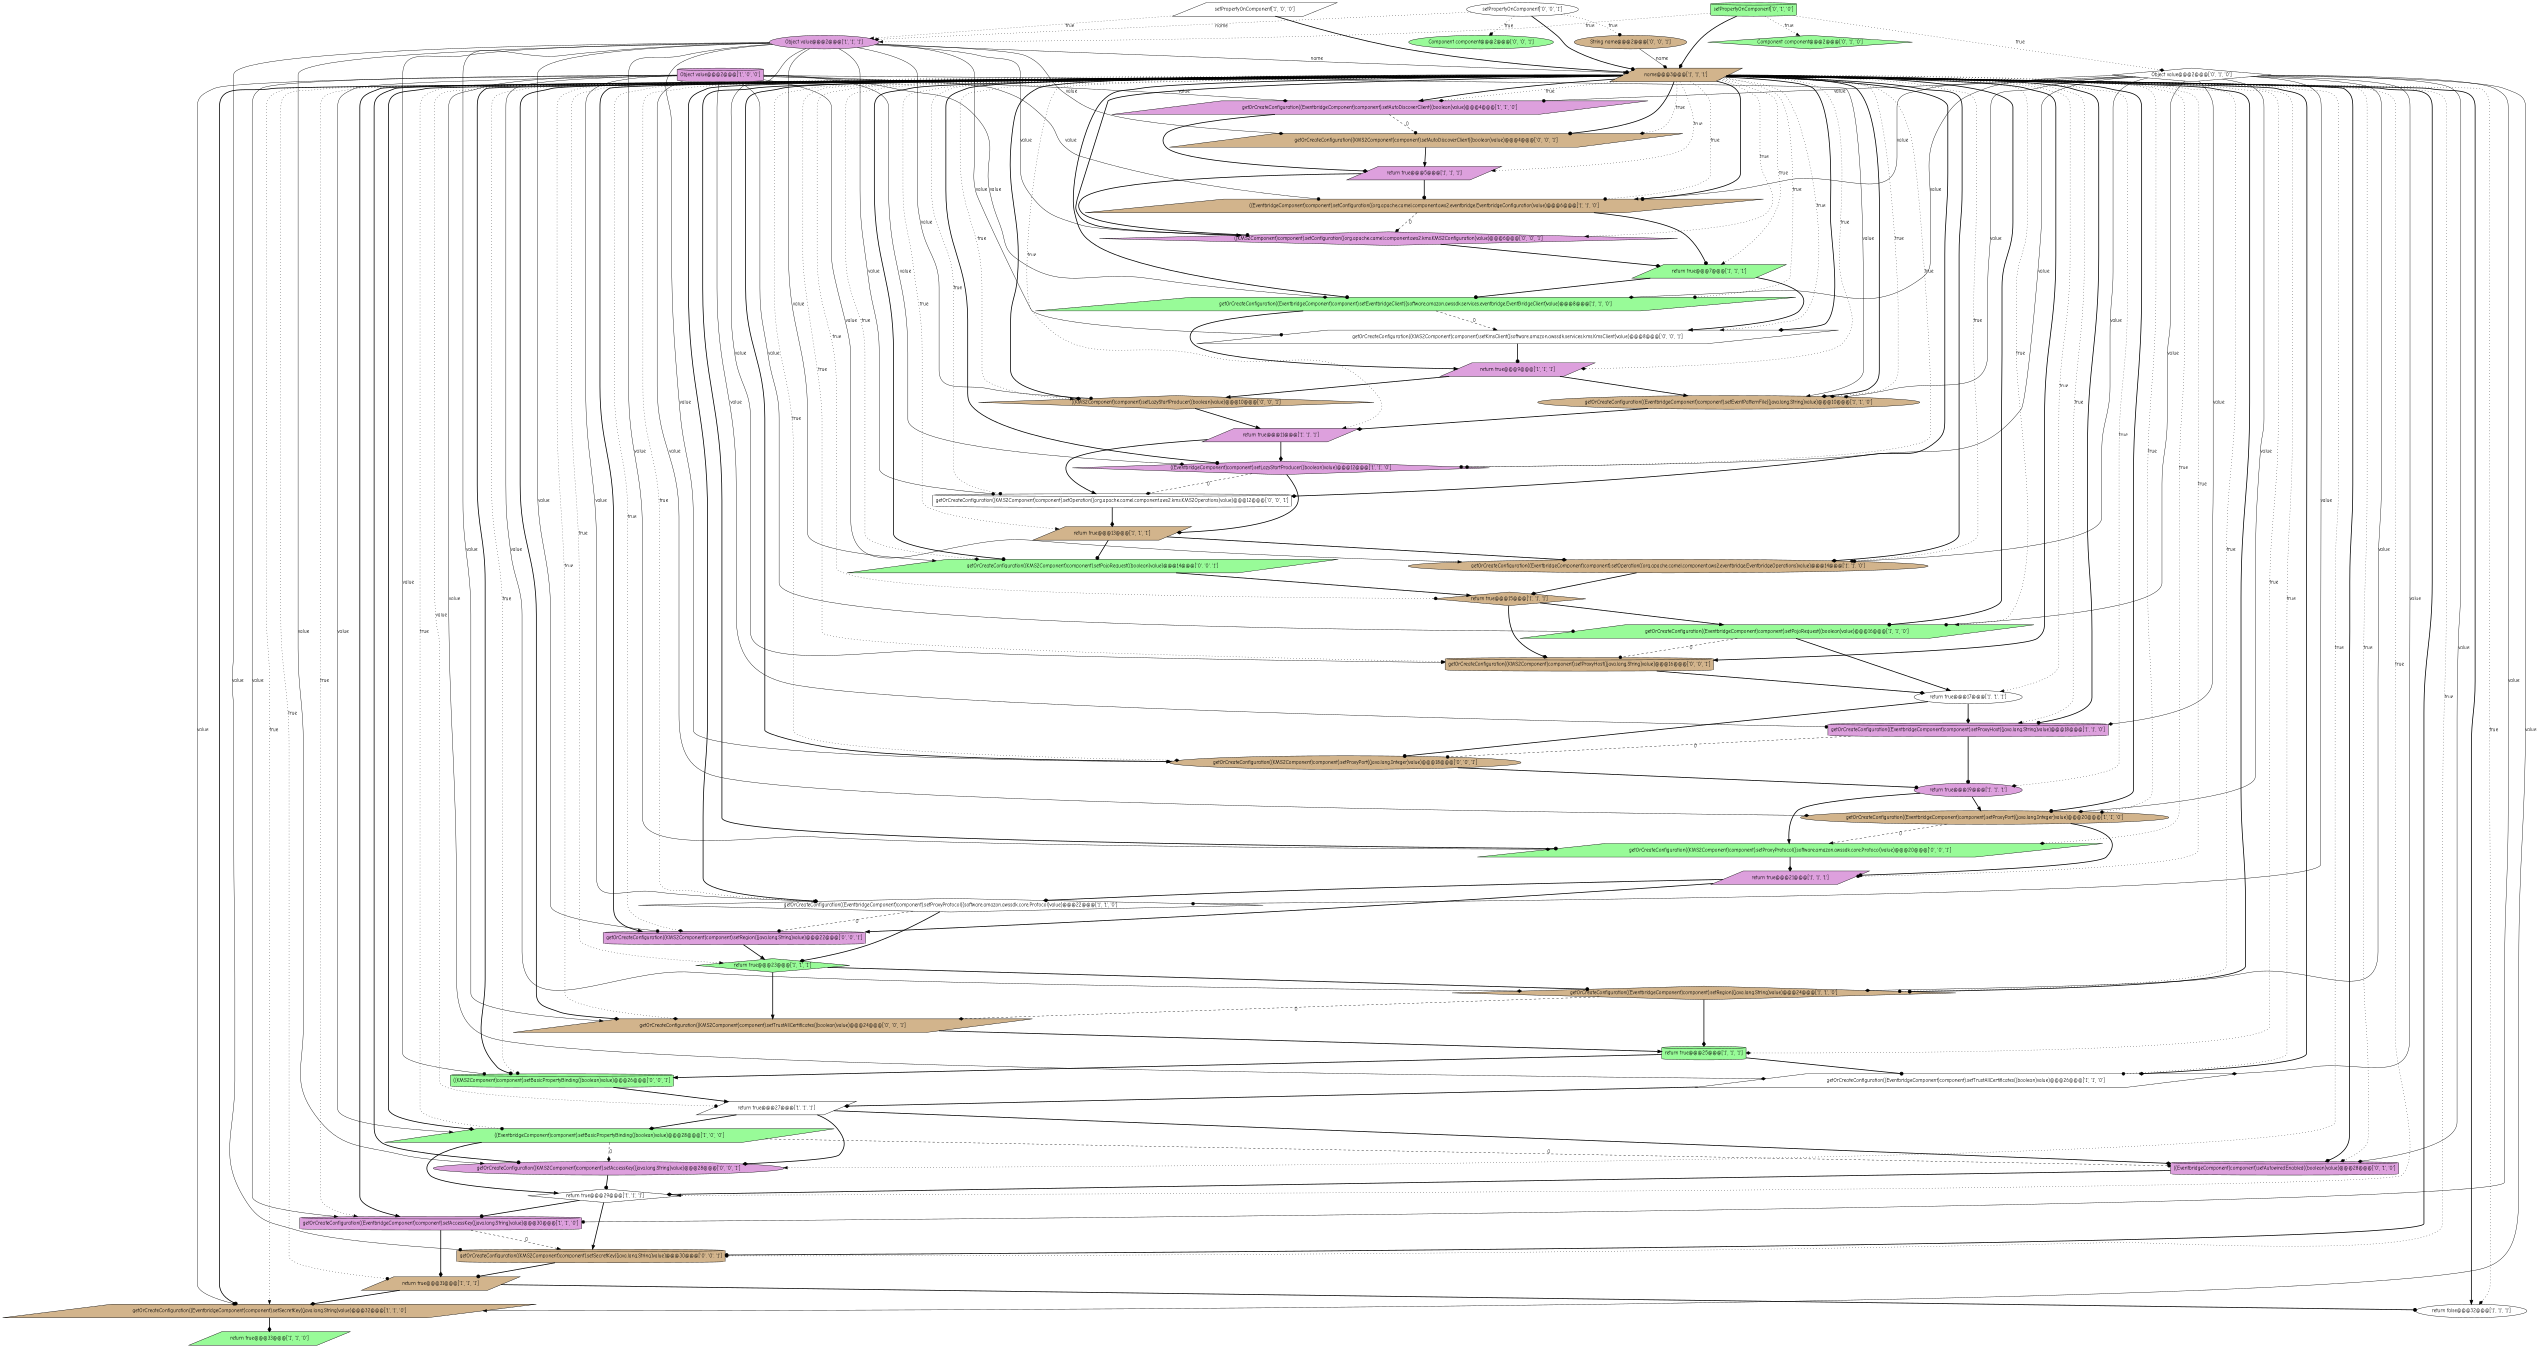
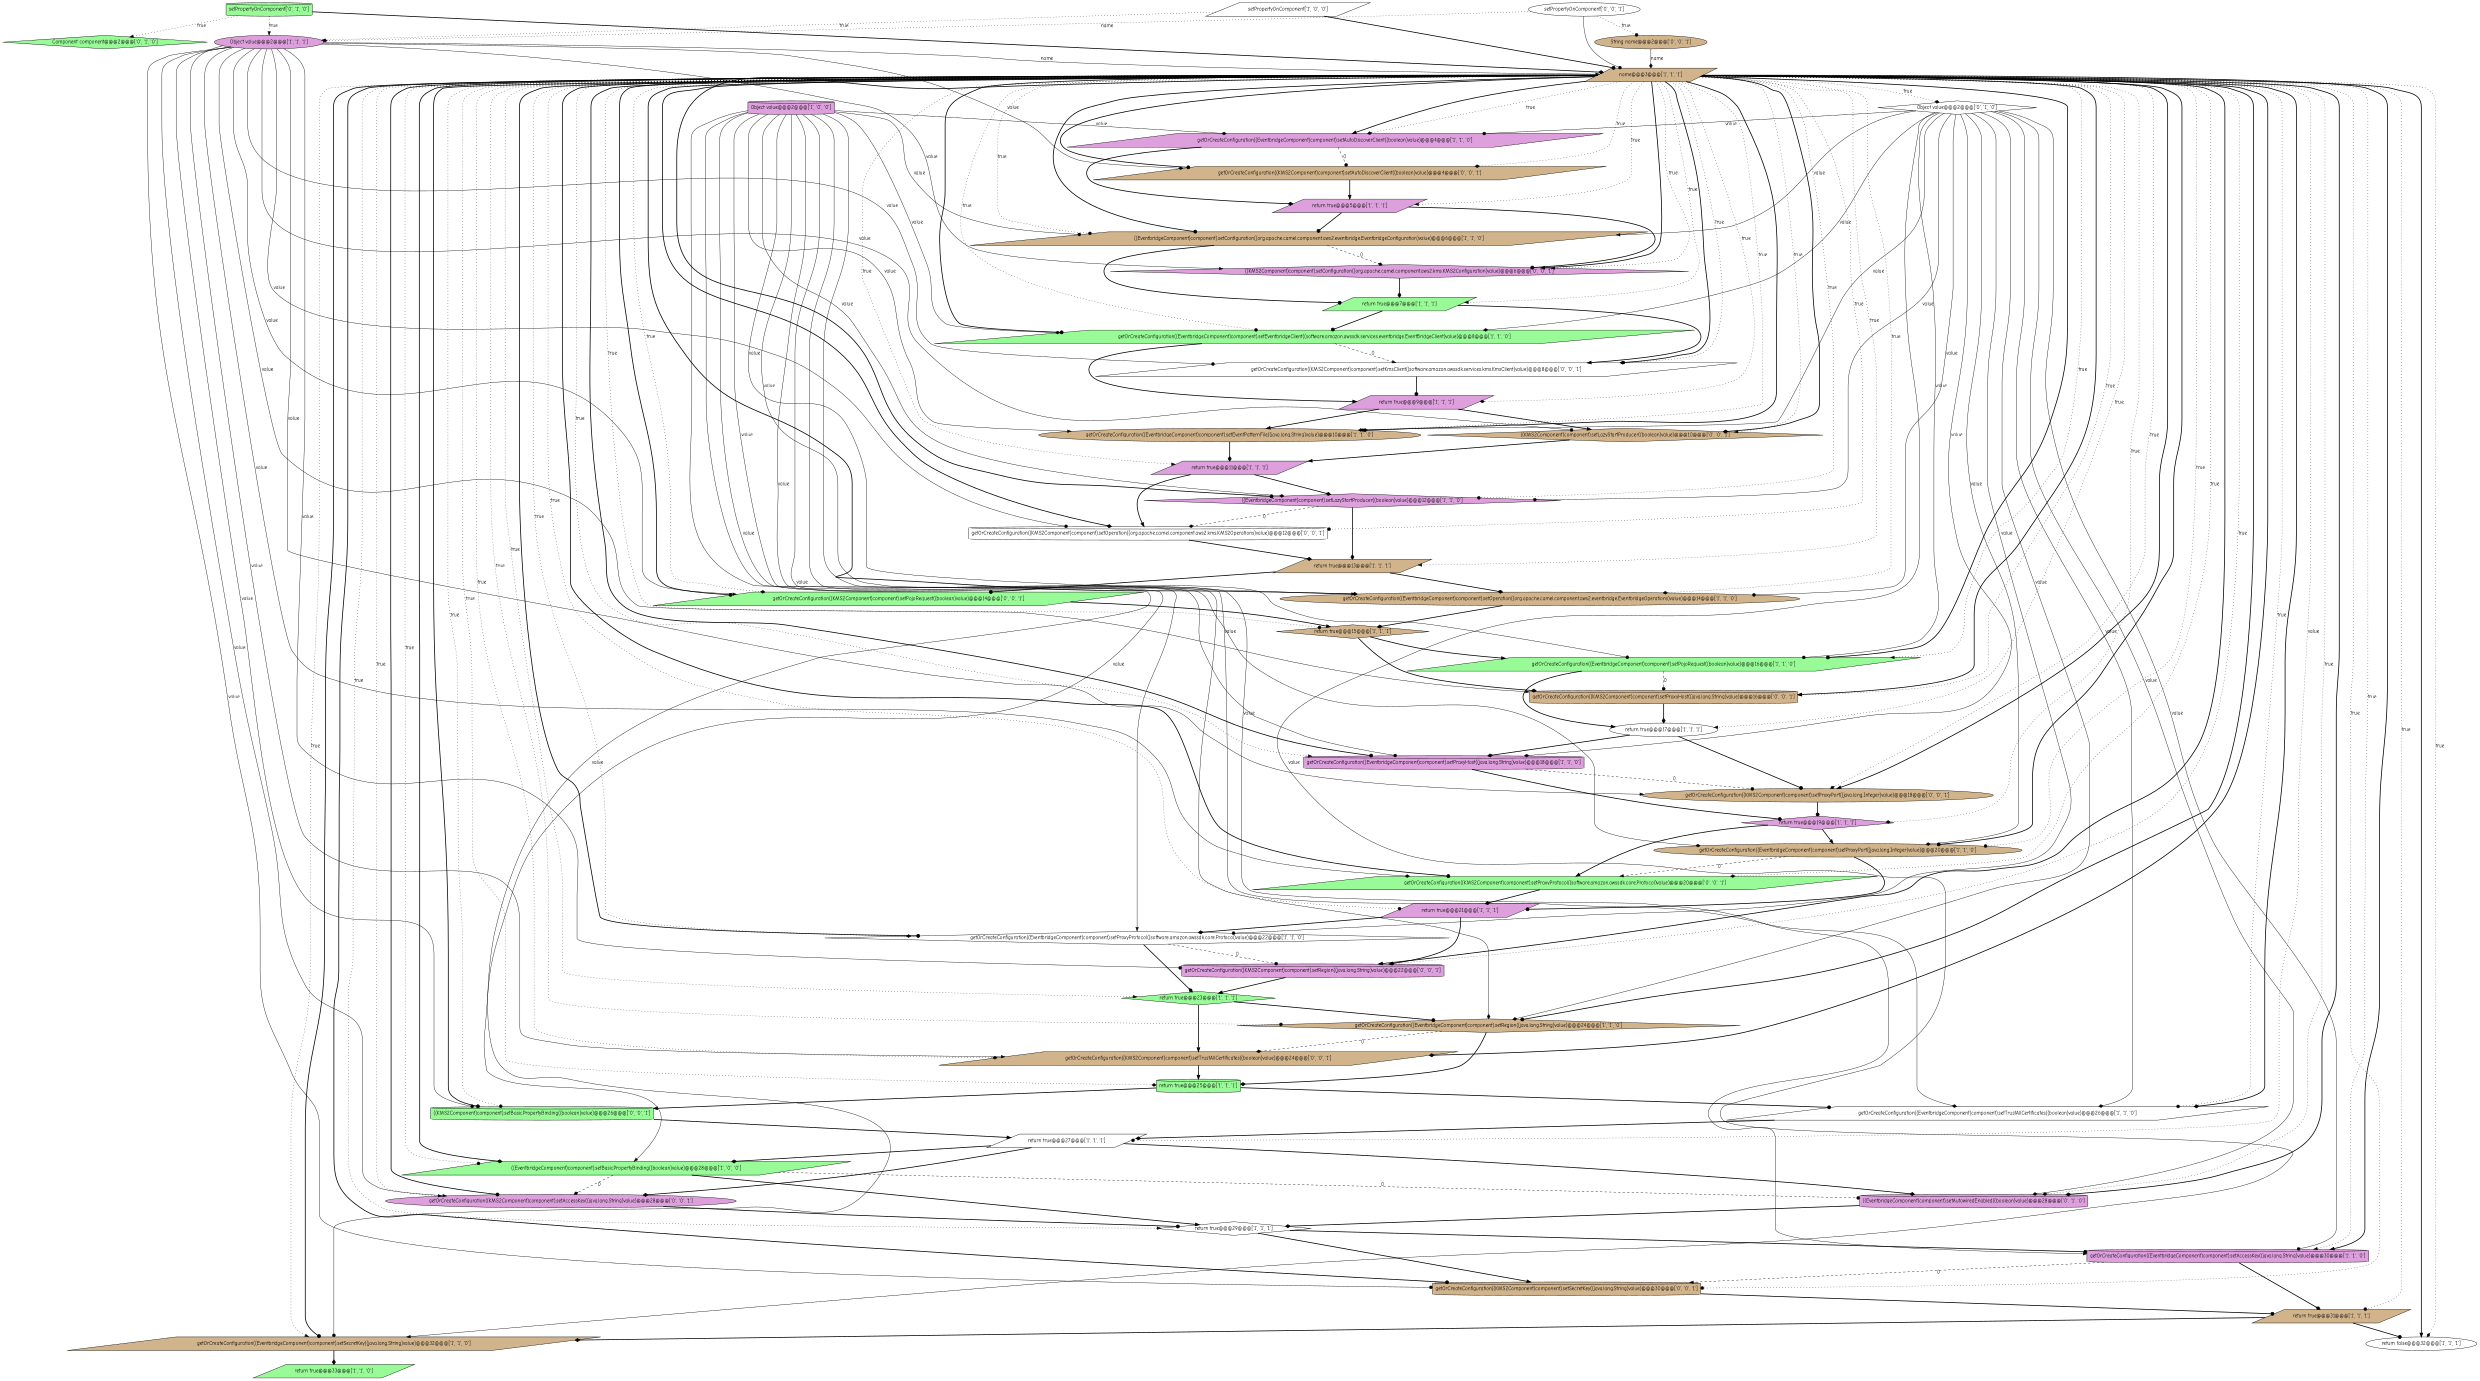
(1481, 42) -> none
(1977, 43) -> (1836, 84)
(1576, 52) -> (1591, 48)
(1968, 790) -> (1818, 823)
